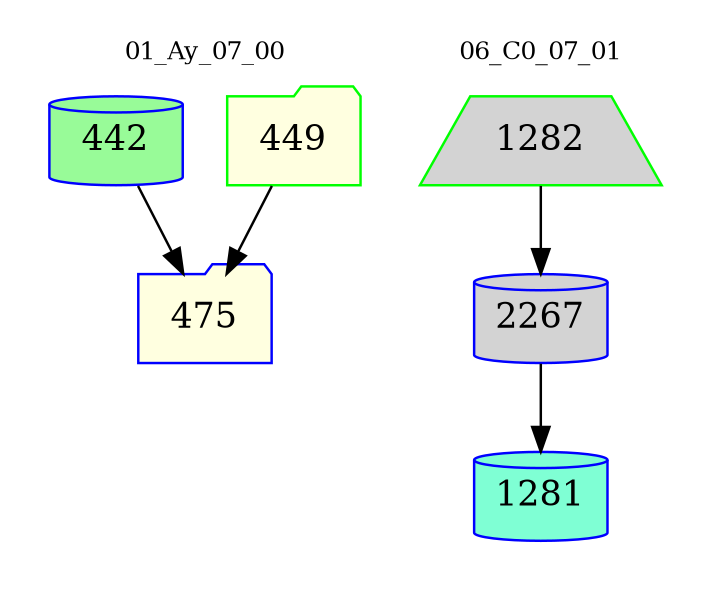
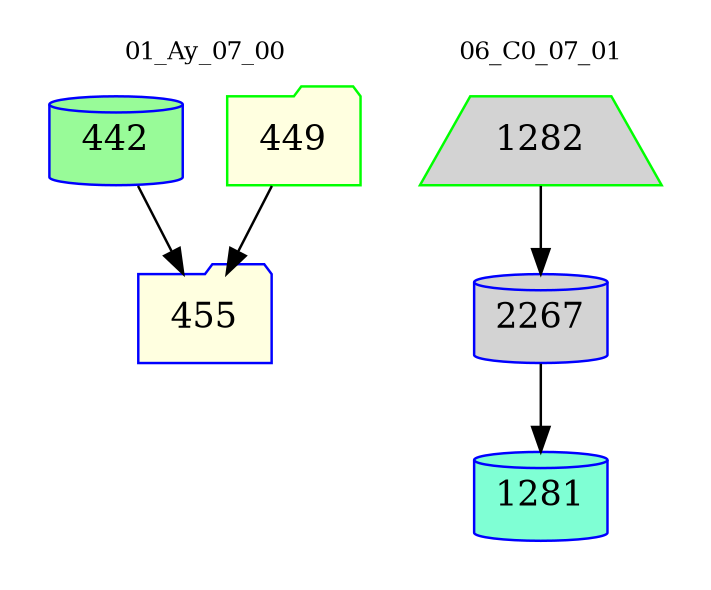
(205, 319) -> (205, 319)
